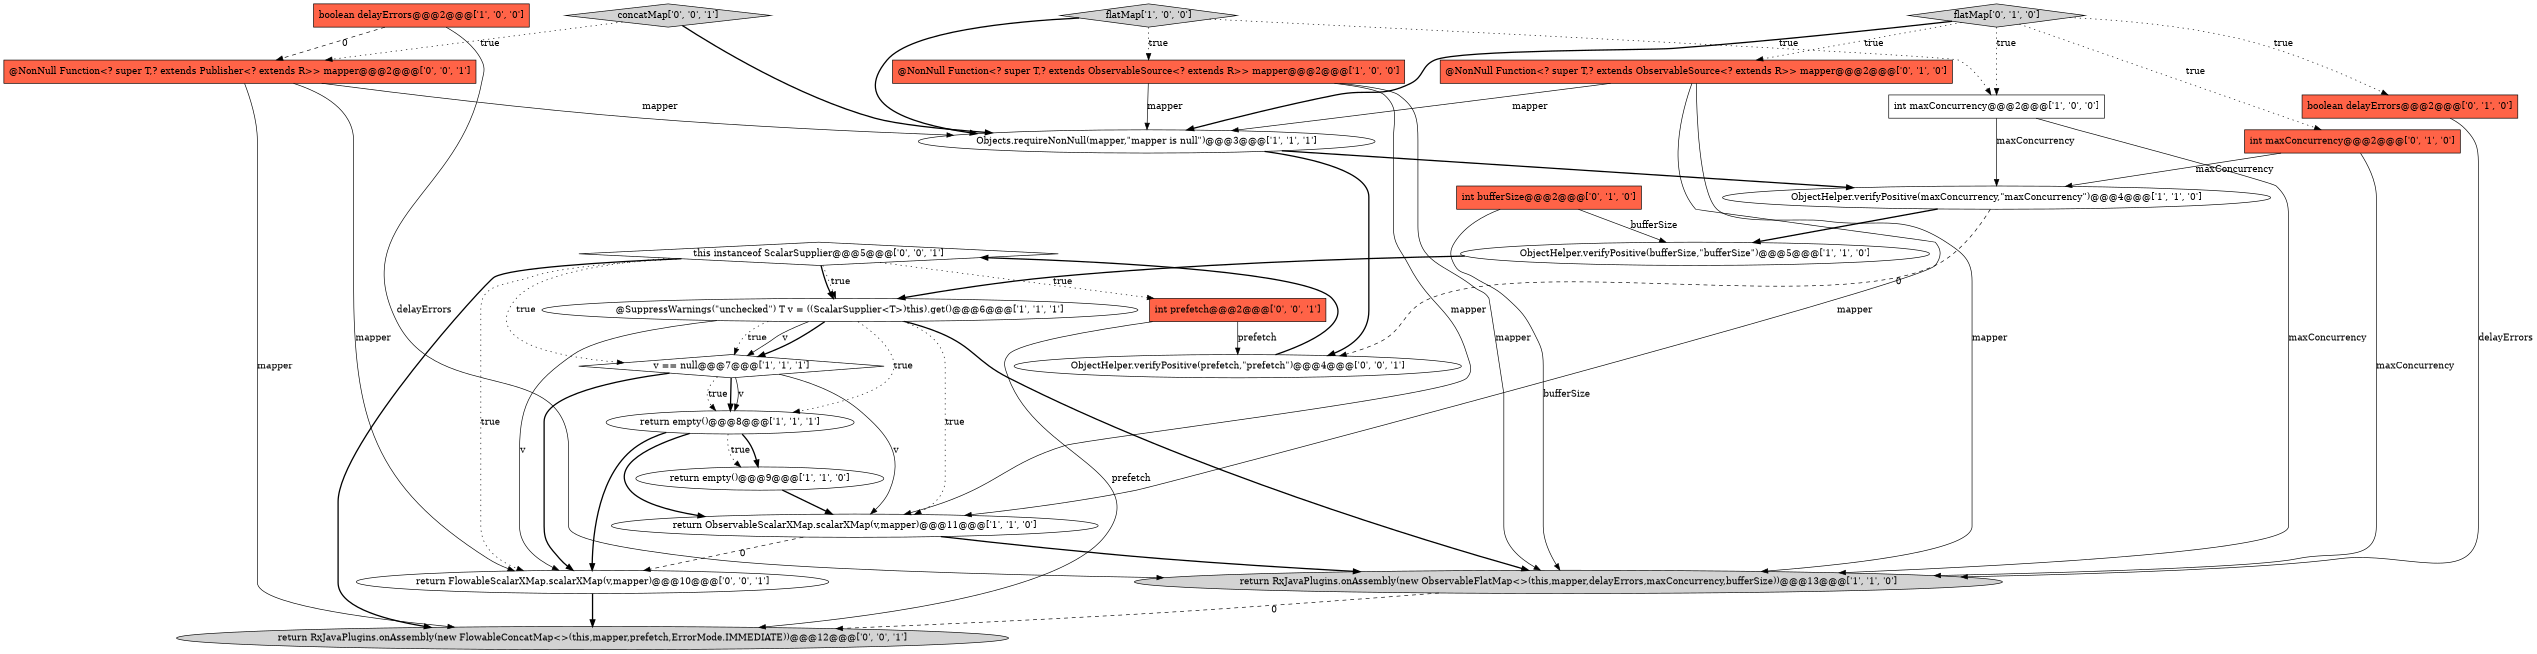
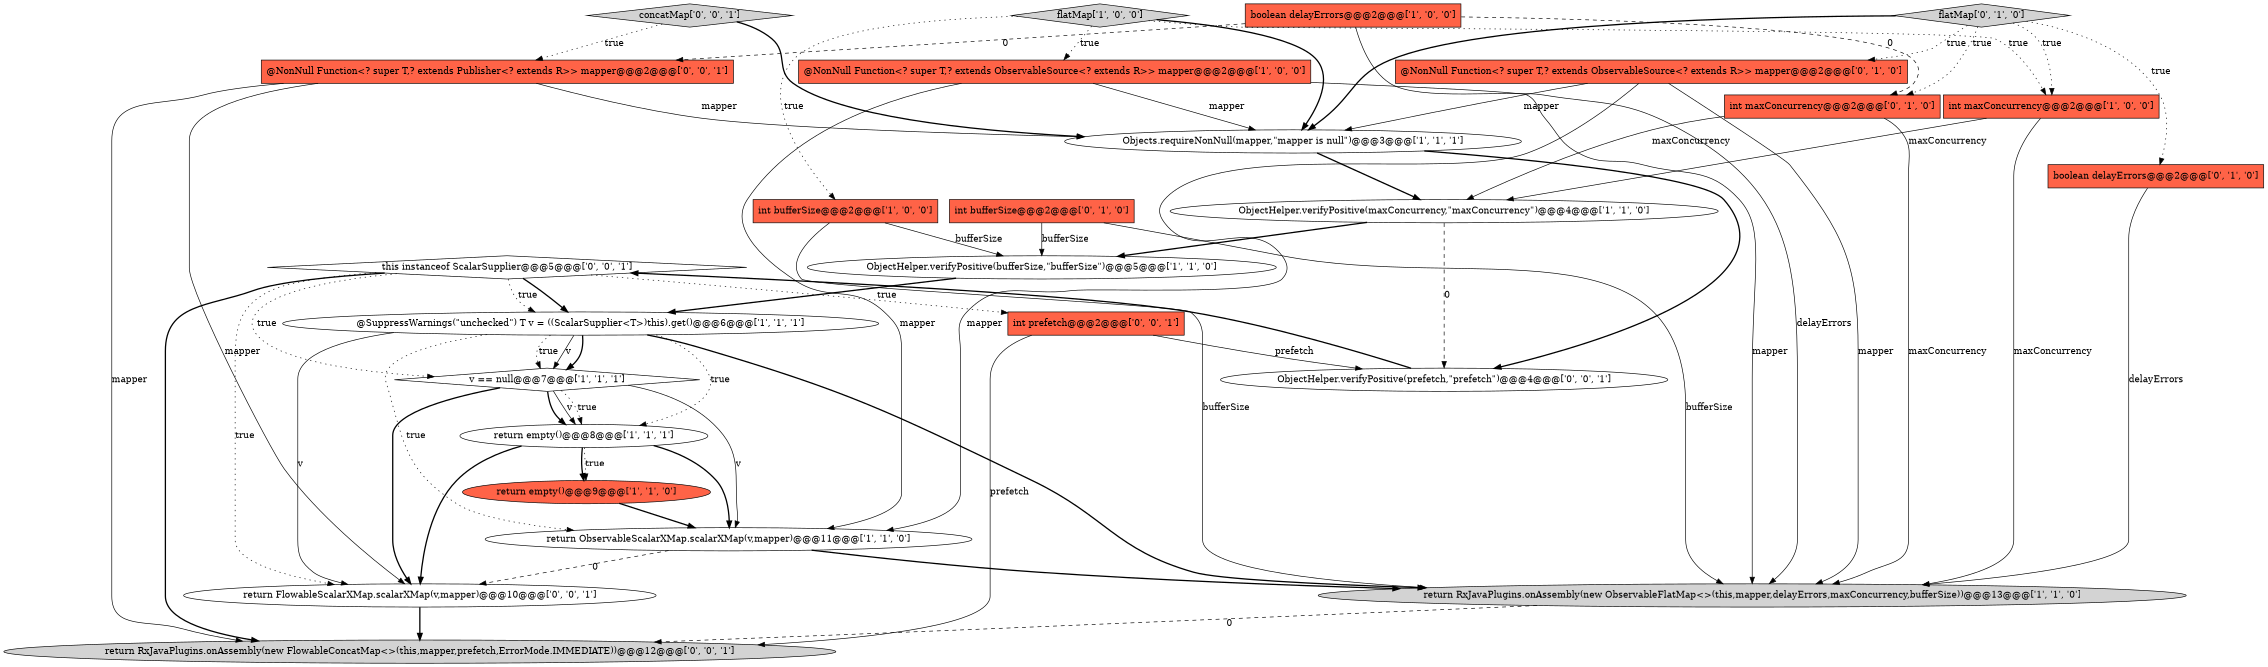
none -> (1712, 26)
(1997, 107) -> (2051, 107)
none -> (845, 211)
(760, 479) -> (586, 492)
